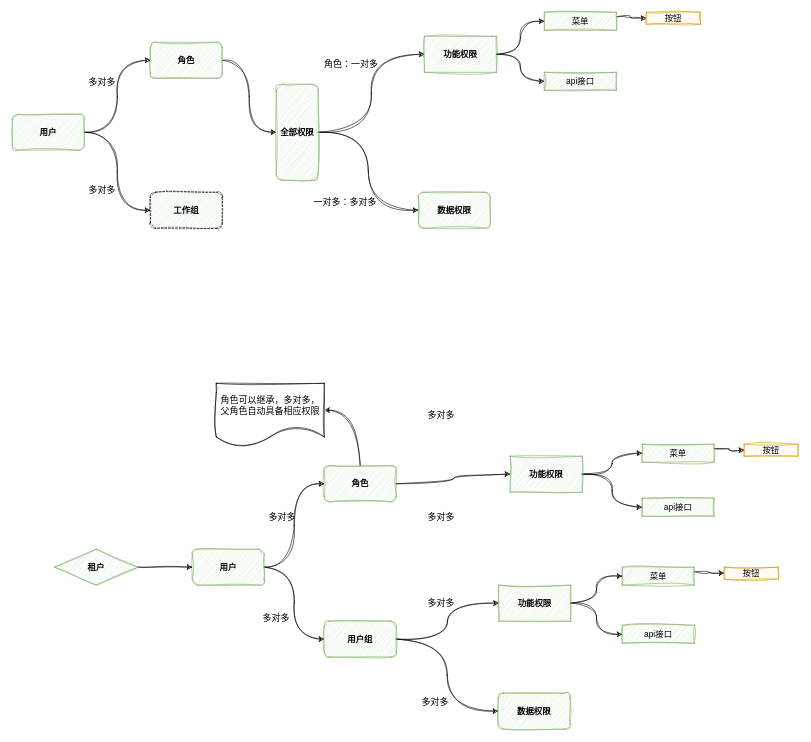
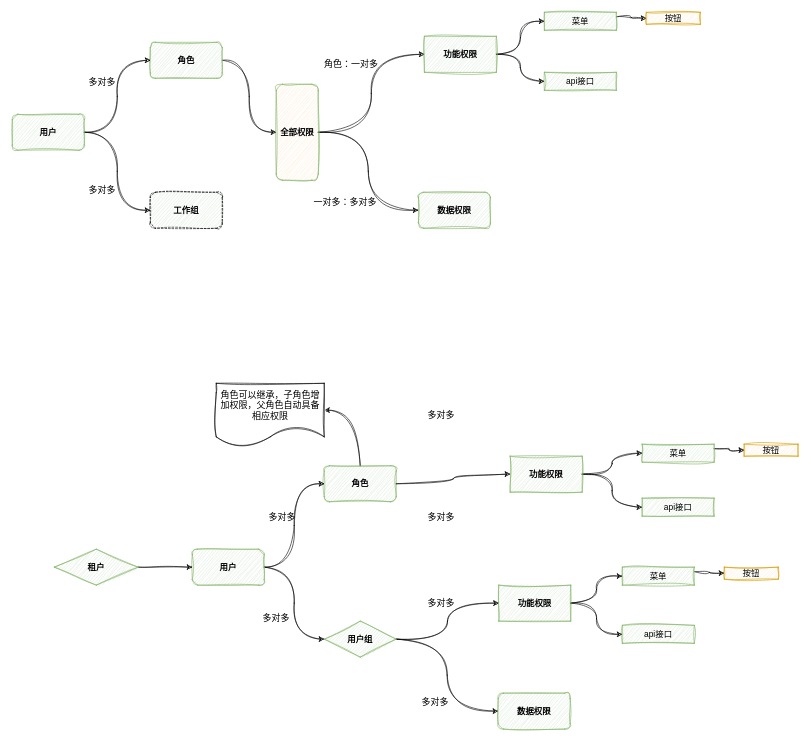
(297, 132) -> (297, 132)
(270, 405) -> (270, 405)
(360, 639) -> (360, 639)
